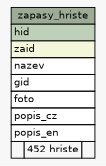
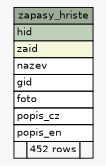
(53, 149) -> (54, 149)
